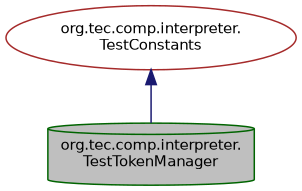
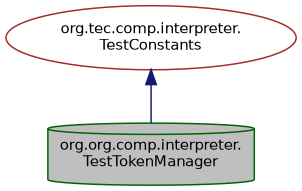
(151, 154) -> (151, 154)
